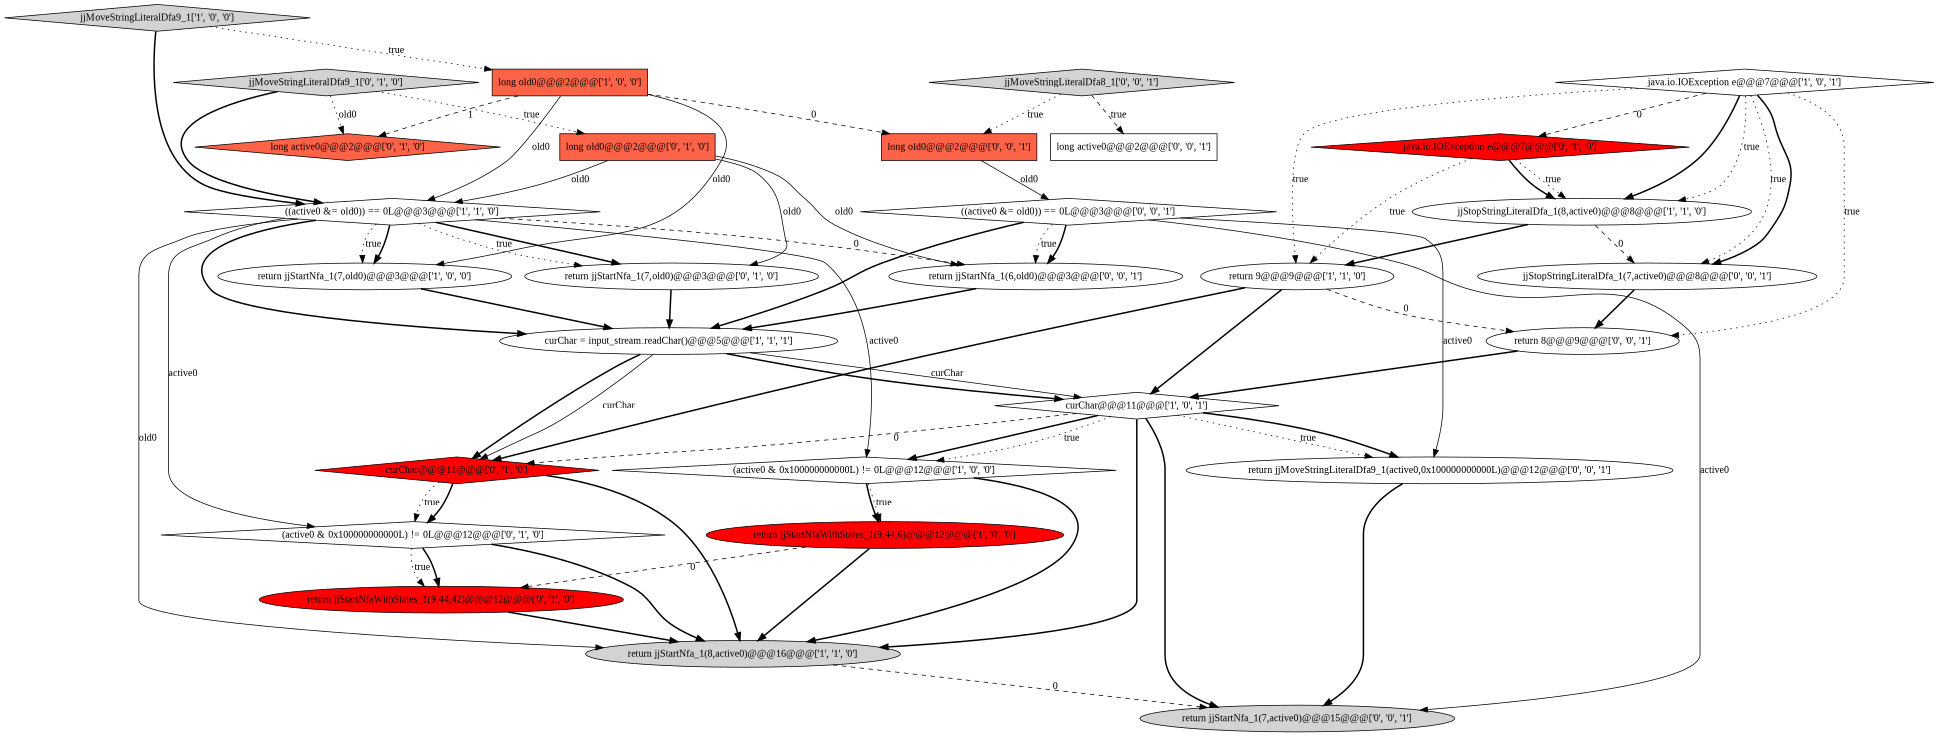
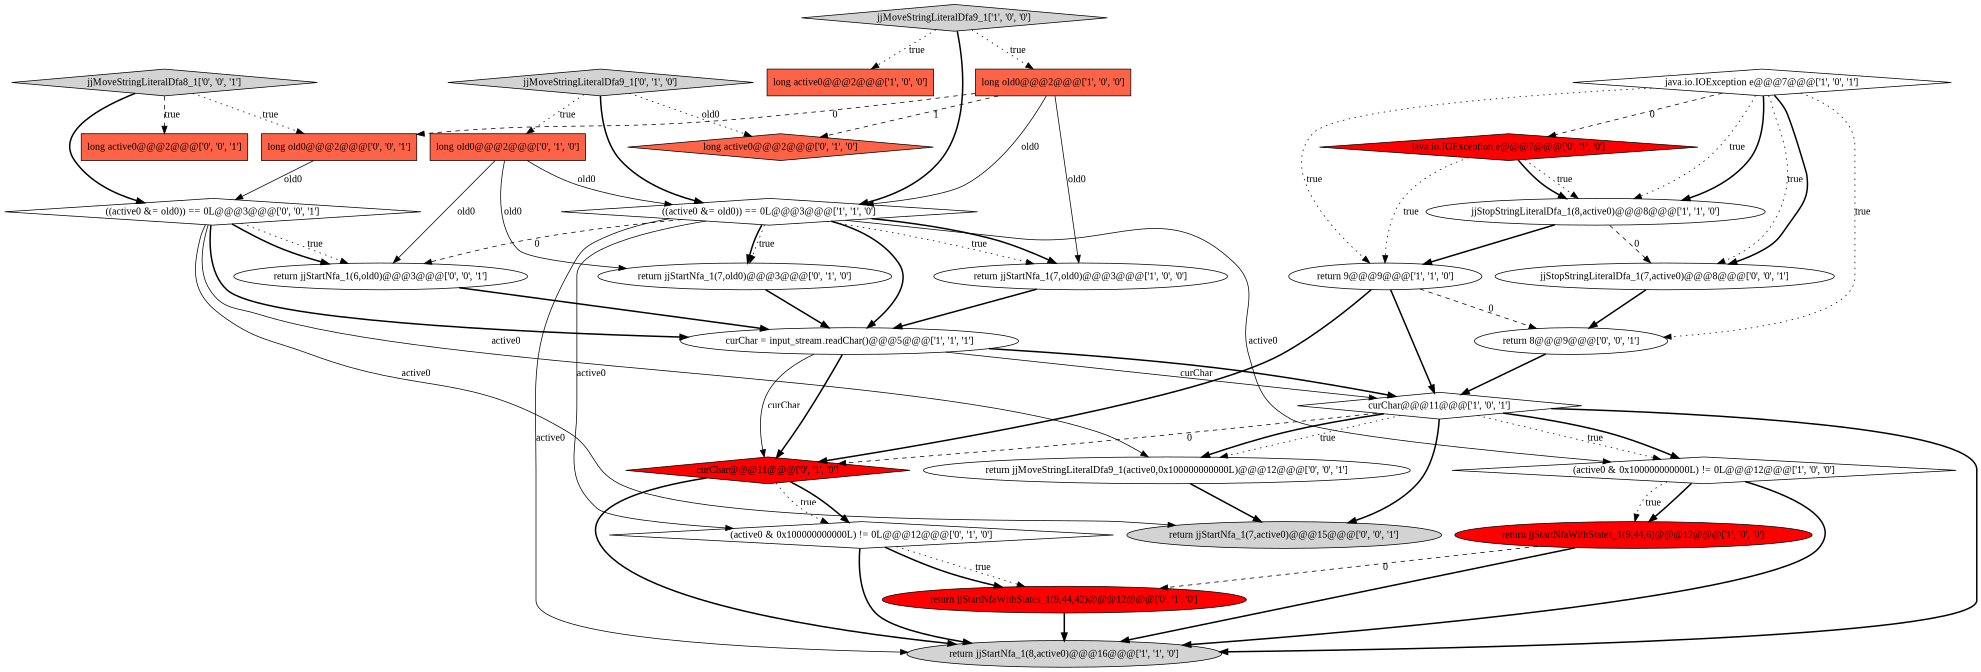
none -> (850, 82)
(1134, 147) -> (164, 147)
none -> (70, 148)
(148, 438) -> (551, 438)
(1016, 686) -> none
